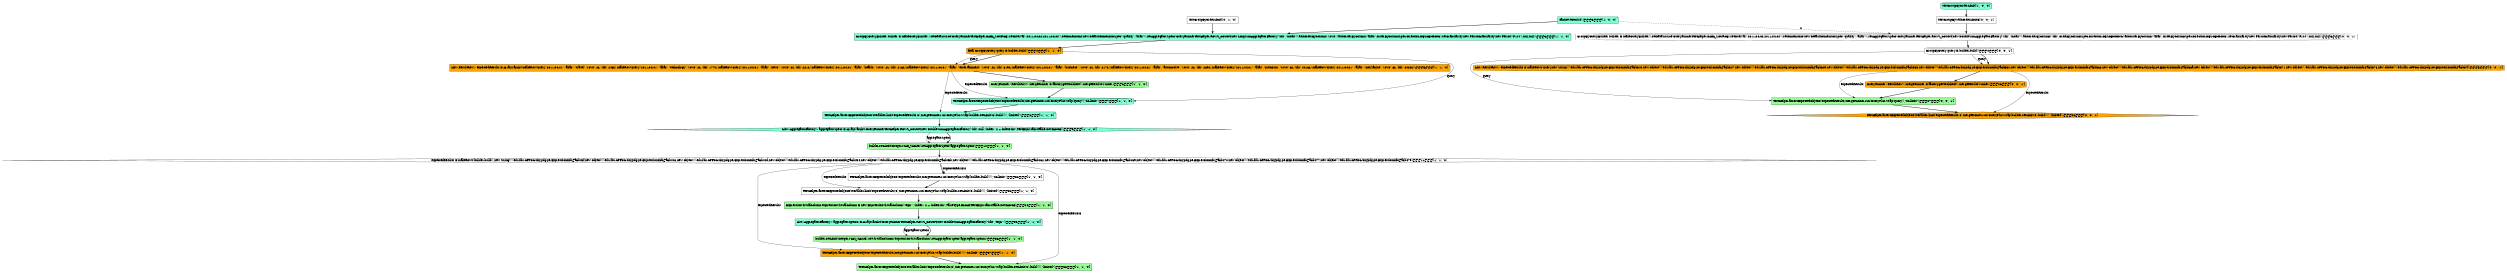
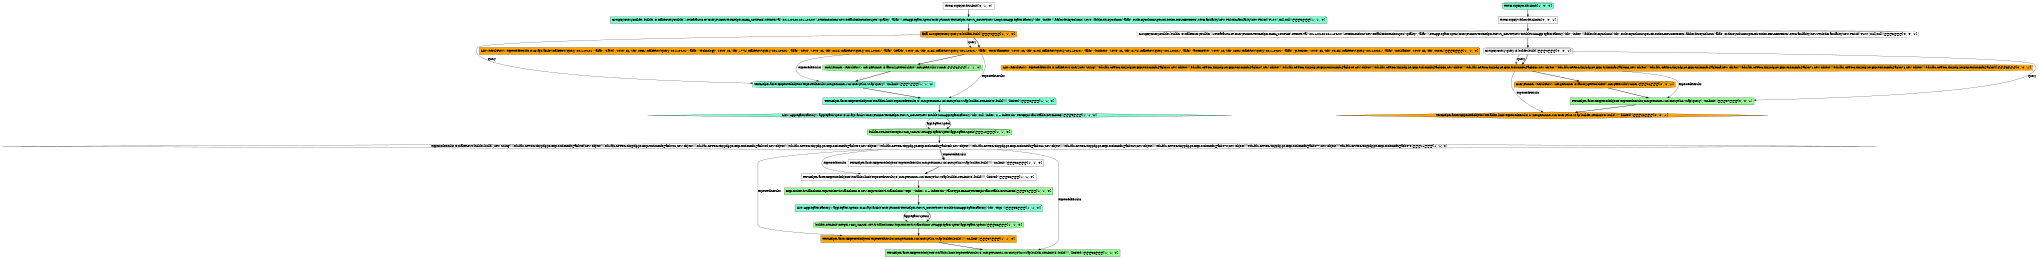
(1588, 20) -> none
